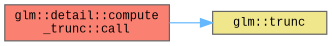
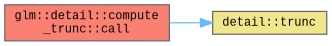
(270, 23) -> (270, 23)
